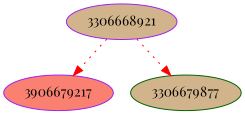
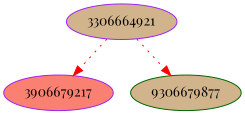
(122, 22) -> (122, 22)
(186, 93) -> (186, 93)
